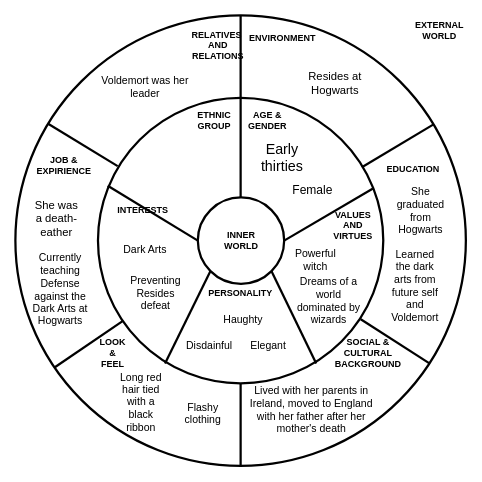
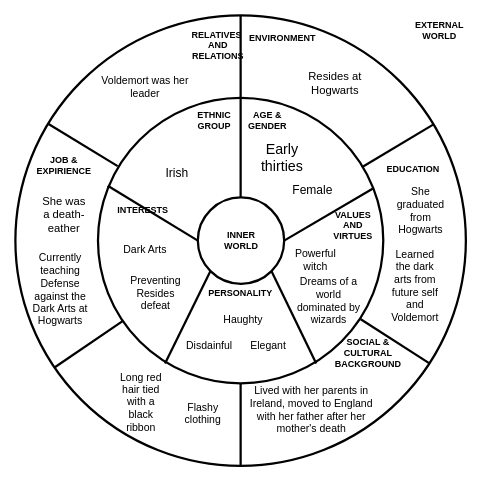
none -> (177, 173)
(57, 218) -> (64, 214)
(113, 353) -> none
